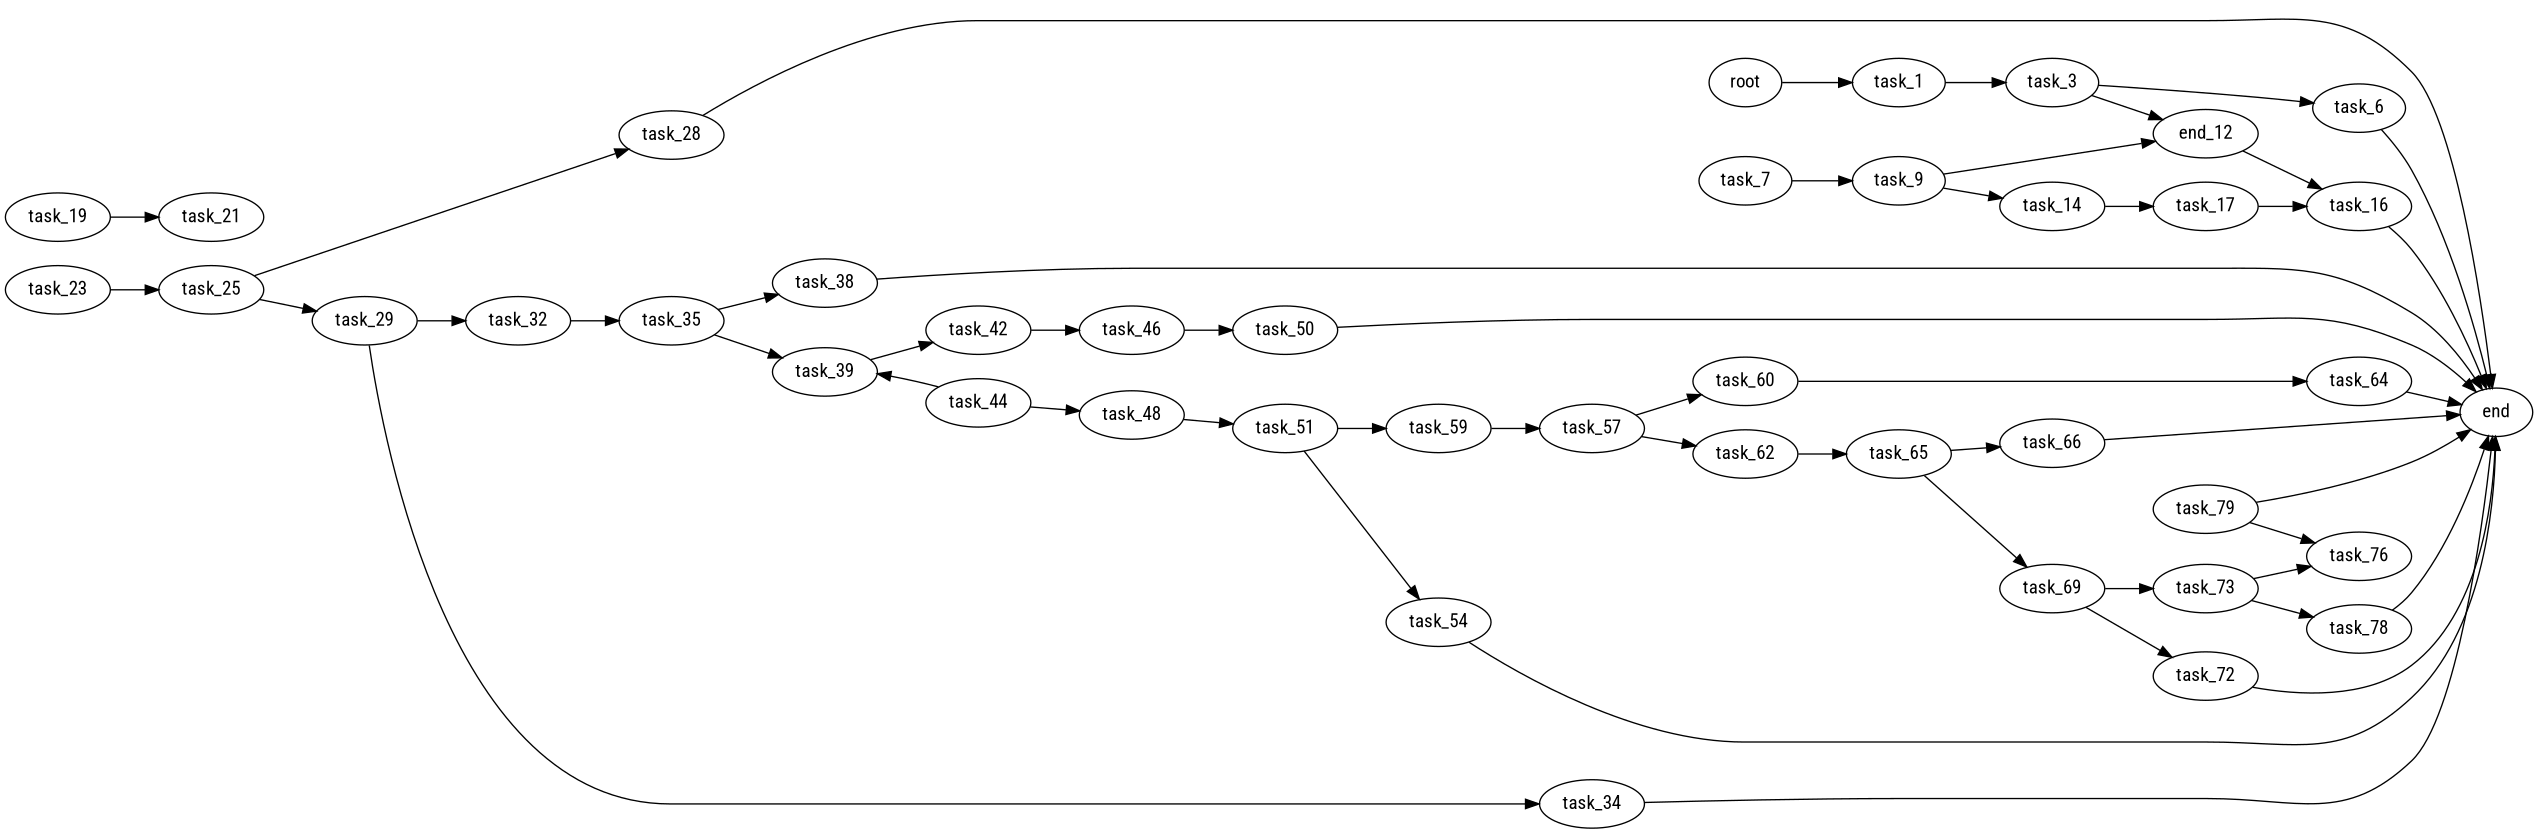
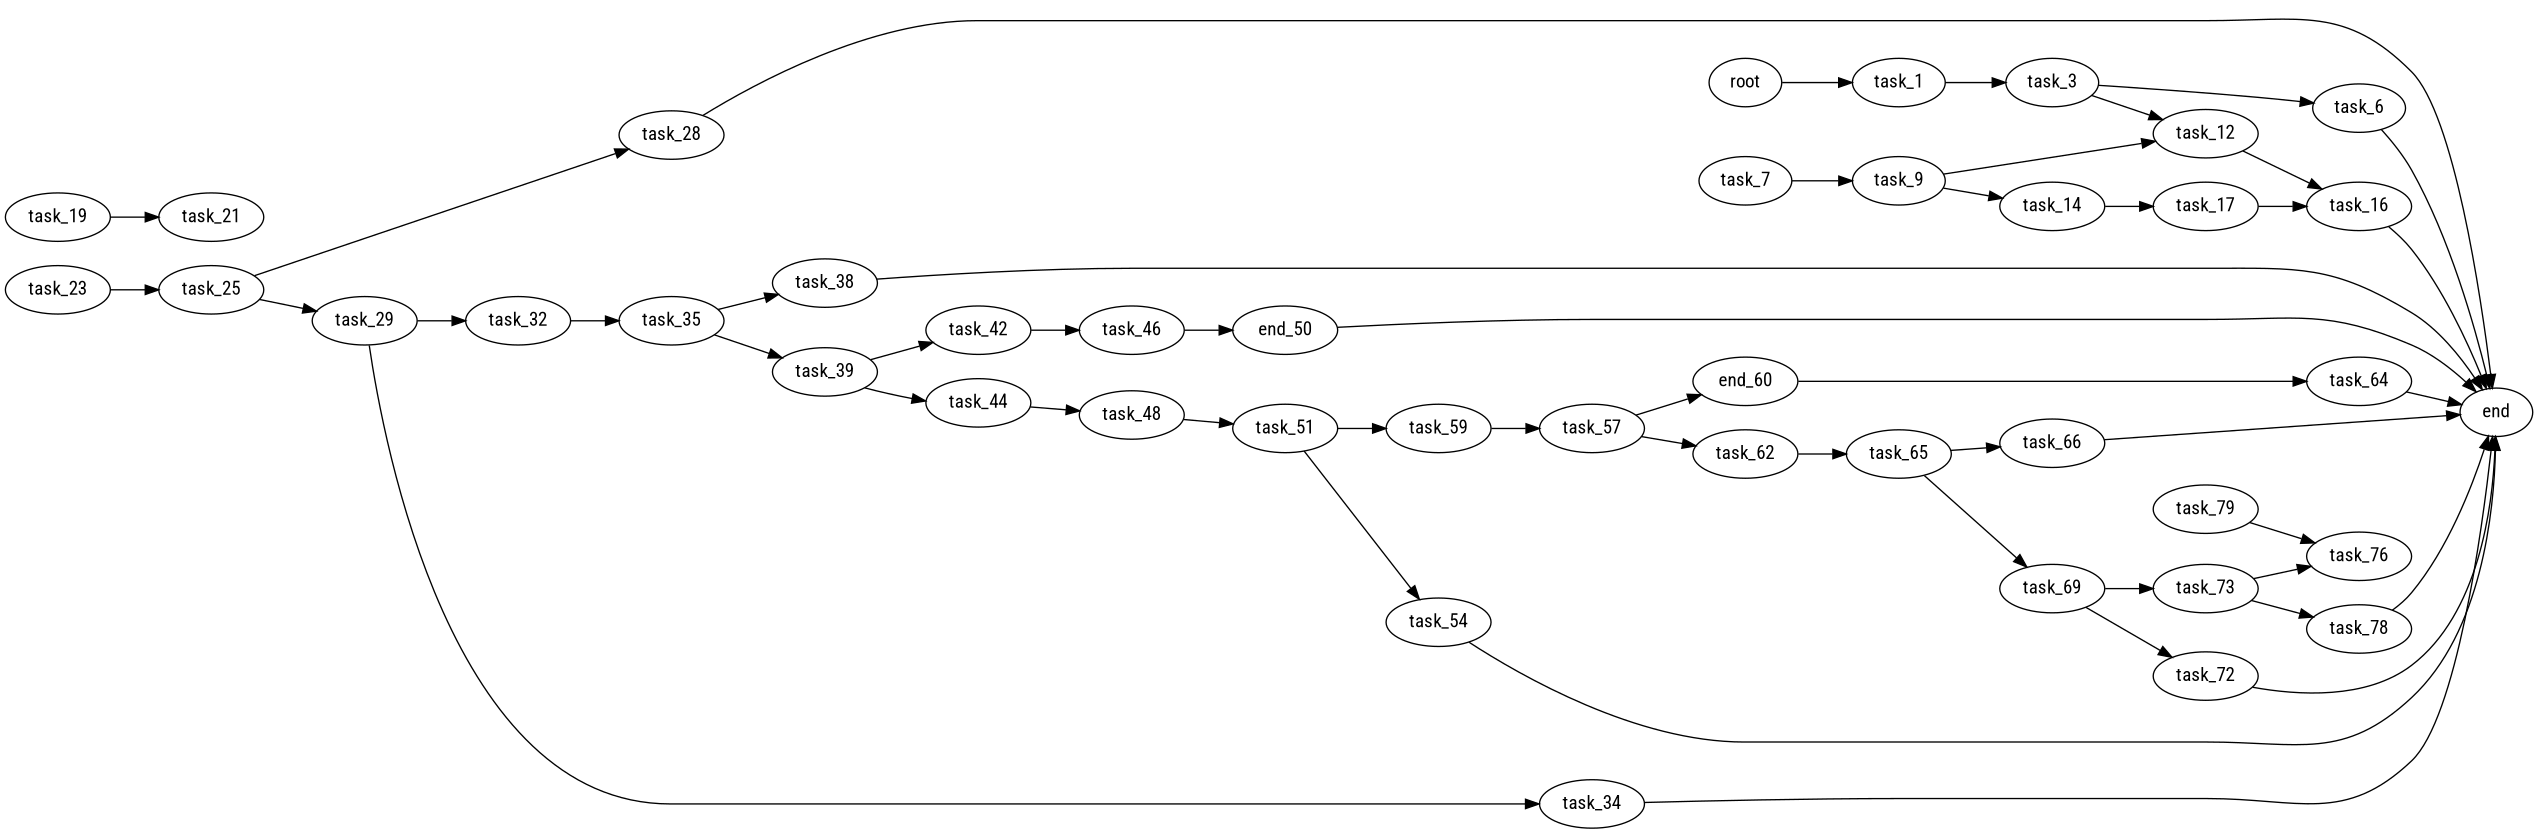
(2206, 134) -> (2206, 134)
(1285, 330) -> (1285, 330)
(915, 381) -> (888, 394)
(1745, 381) -> (1745, 381)
(2361, 479) -> none
